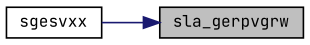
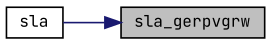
(54, 23) -> (35, 23)
